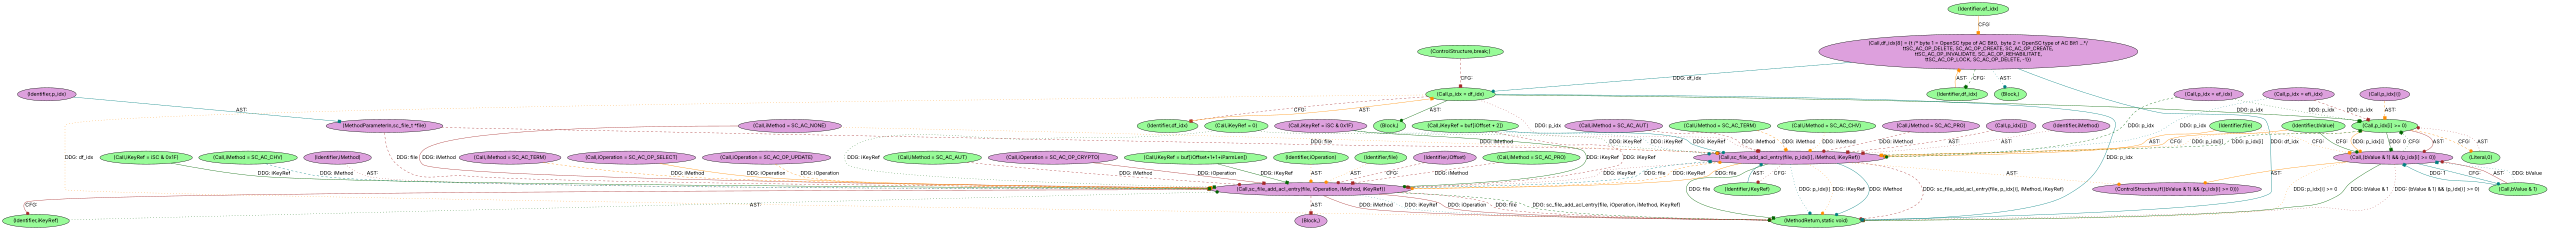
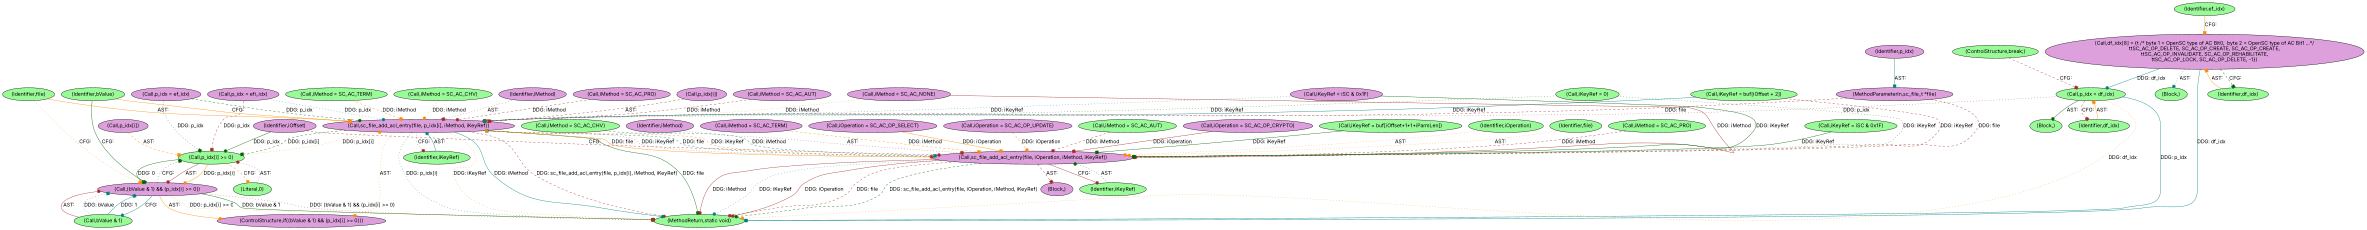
(2035, 104) -> (249, 141)
(2336, 145) -> (105, 148)
